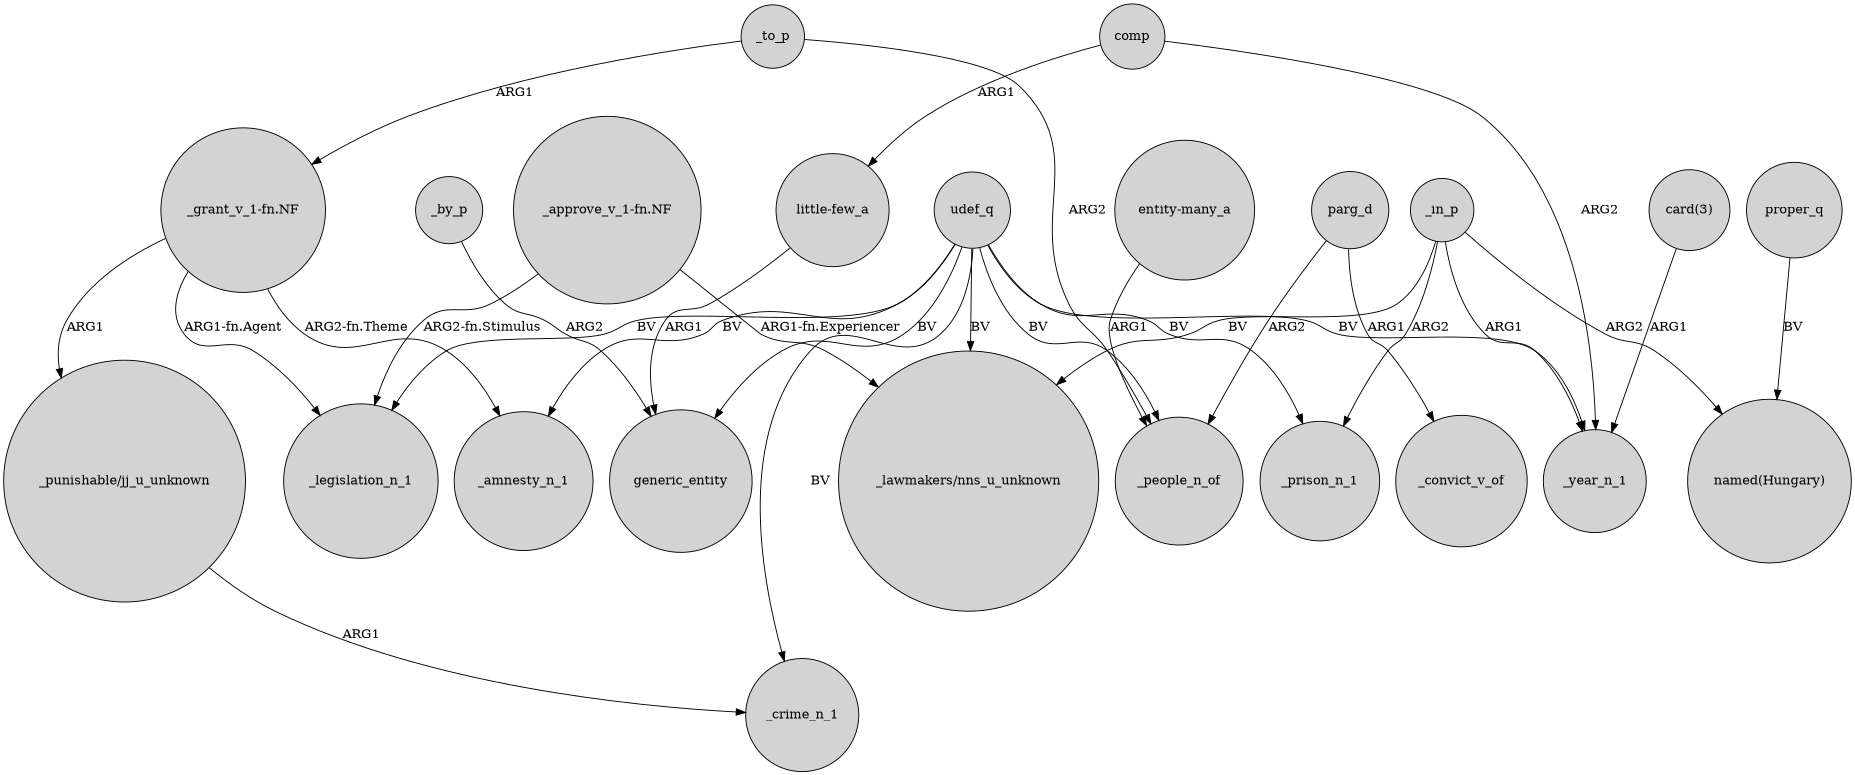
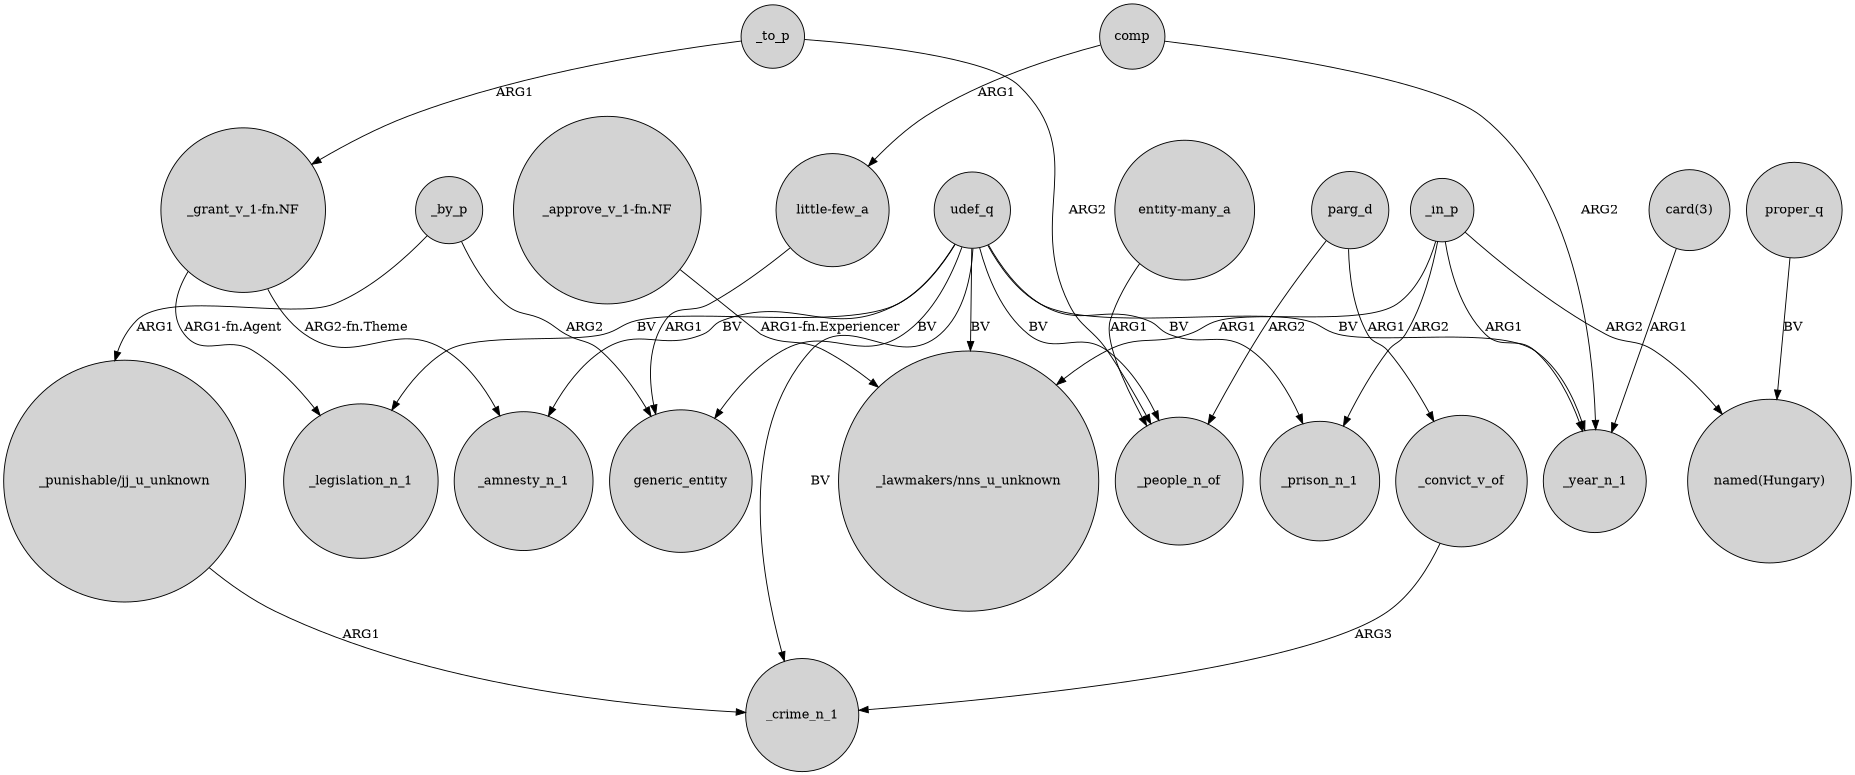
(91, 289) -> (265, 308)
(440, 311) -> none
(1238, 327) -> (1238, 327)
none -> (1175, 674)
